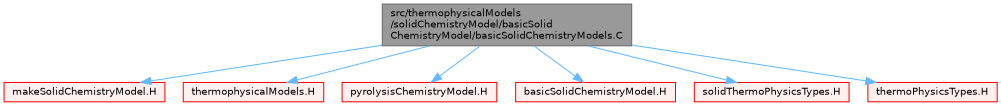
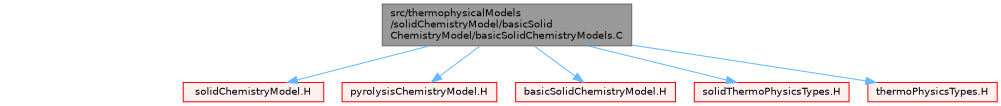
(84, 92) -> none
(253, 92) -> (253, 92)
